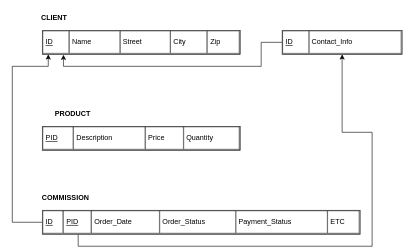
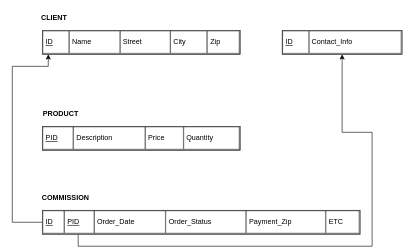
(63, 64) -> none
(73, 114) -> (61, 114)
(131, 215) -> (124, 215)
